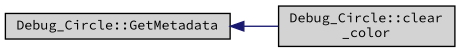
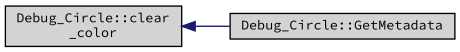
(261, 26) -> (213, 26)
